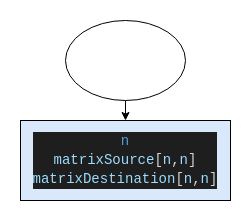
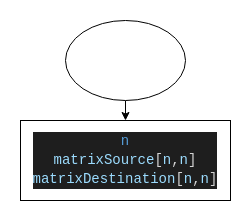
(126, 161) -> (126, 161)
